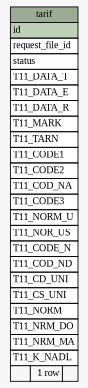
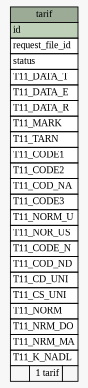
(49, 373) -> (48, 373)
